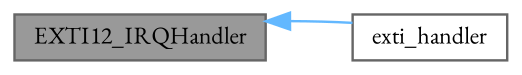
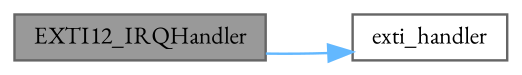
(321, 22) -> (297, 54)
